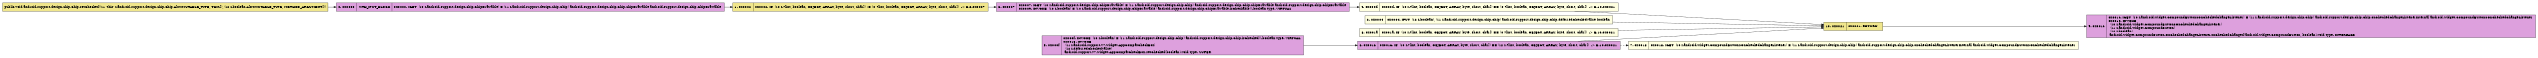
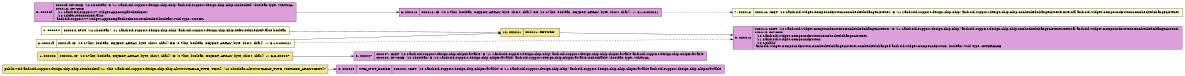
(727, 7) -> none
(1489, 7) -> none
(2121, 31) -> (766, 43)
(1700, 35) -> none
none -> (513, 41)
